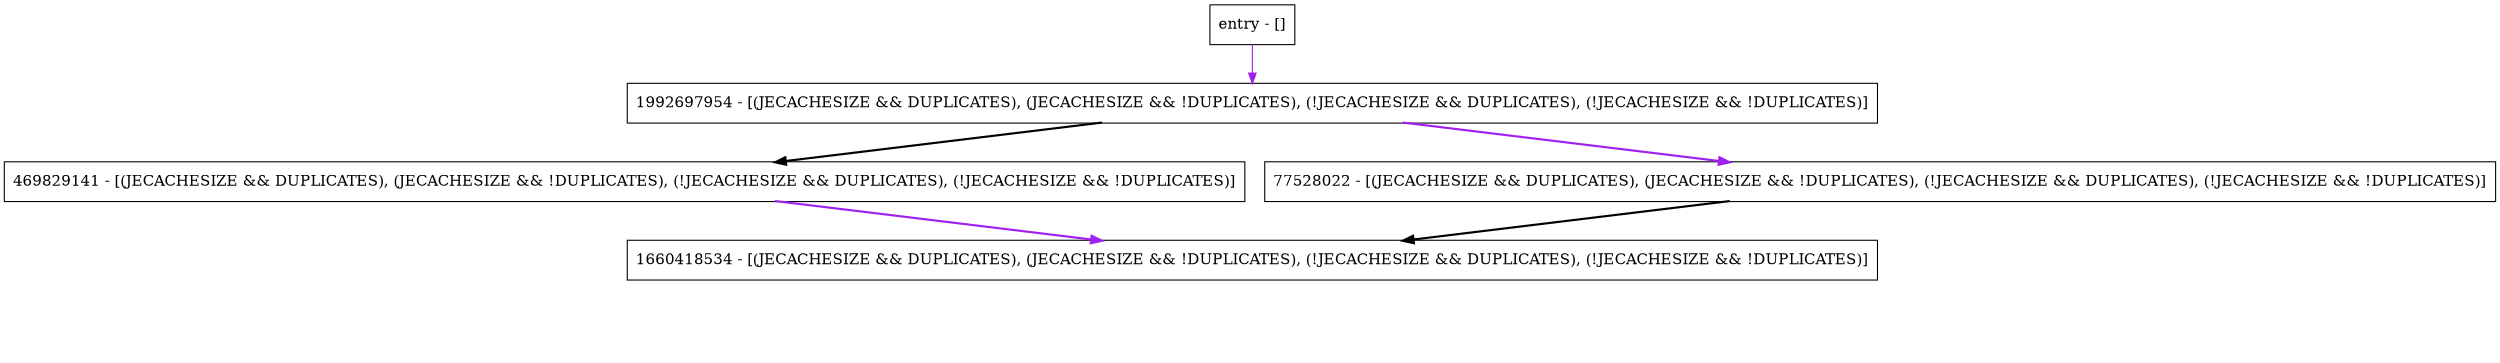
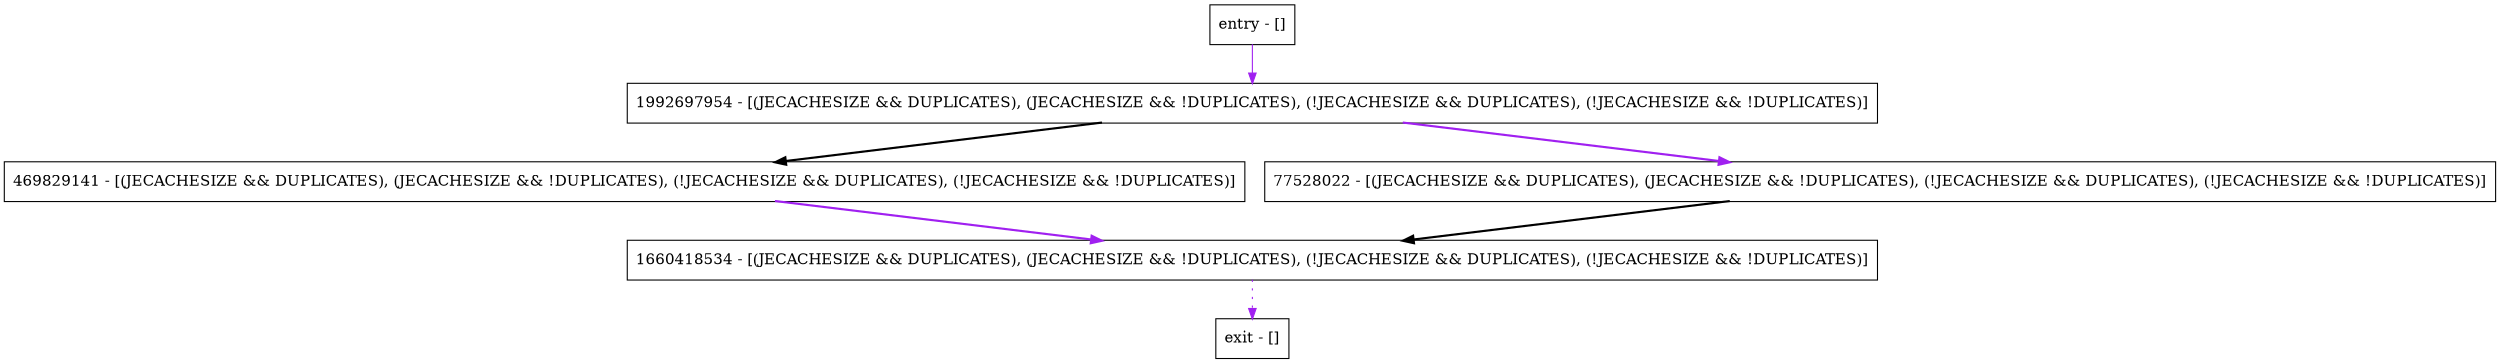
none -> (1252, 339)
